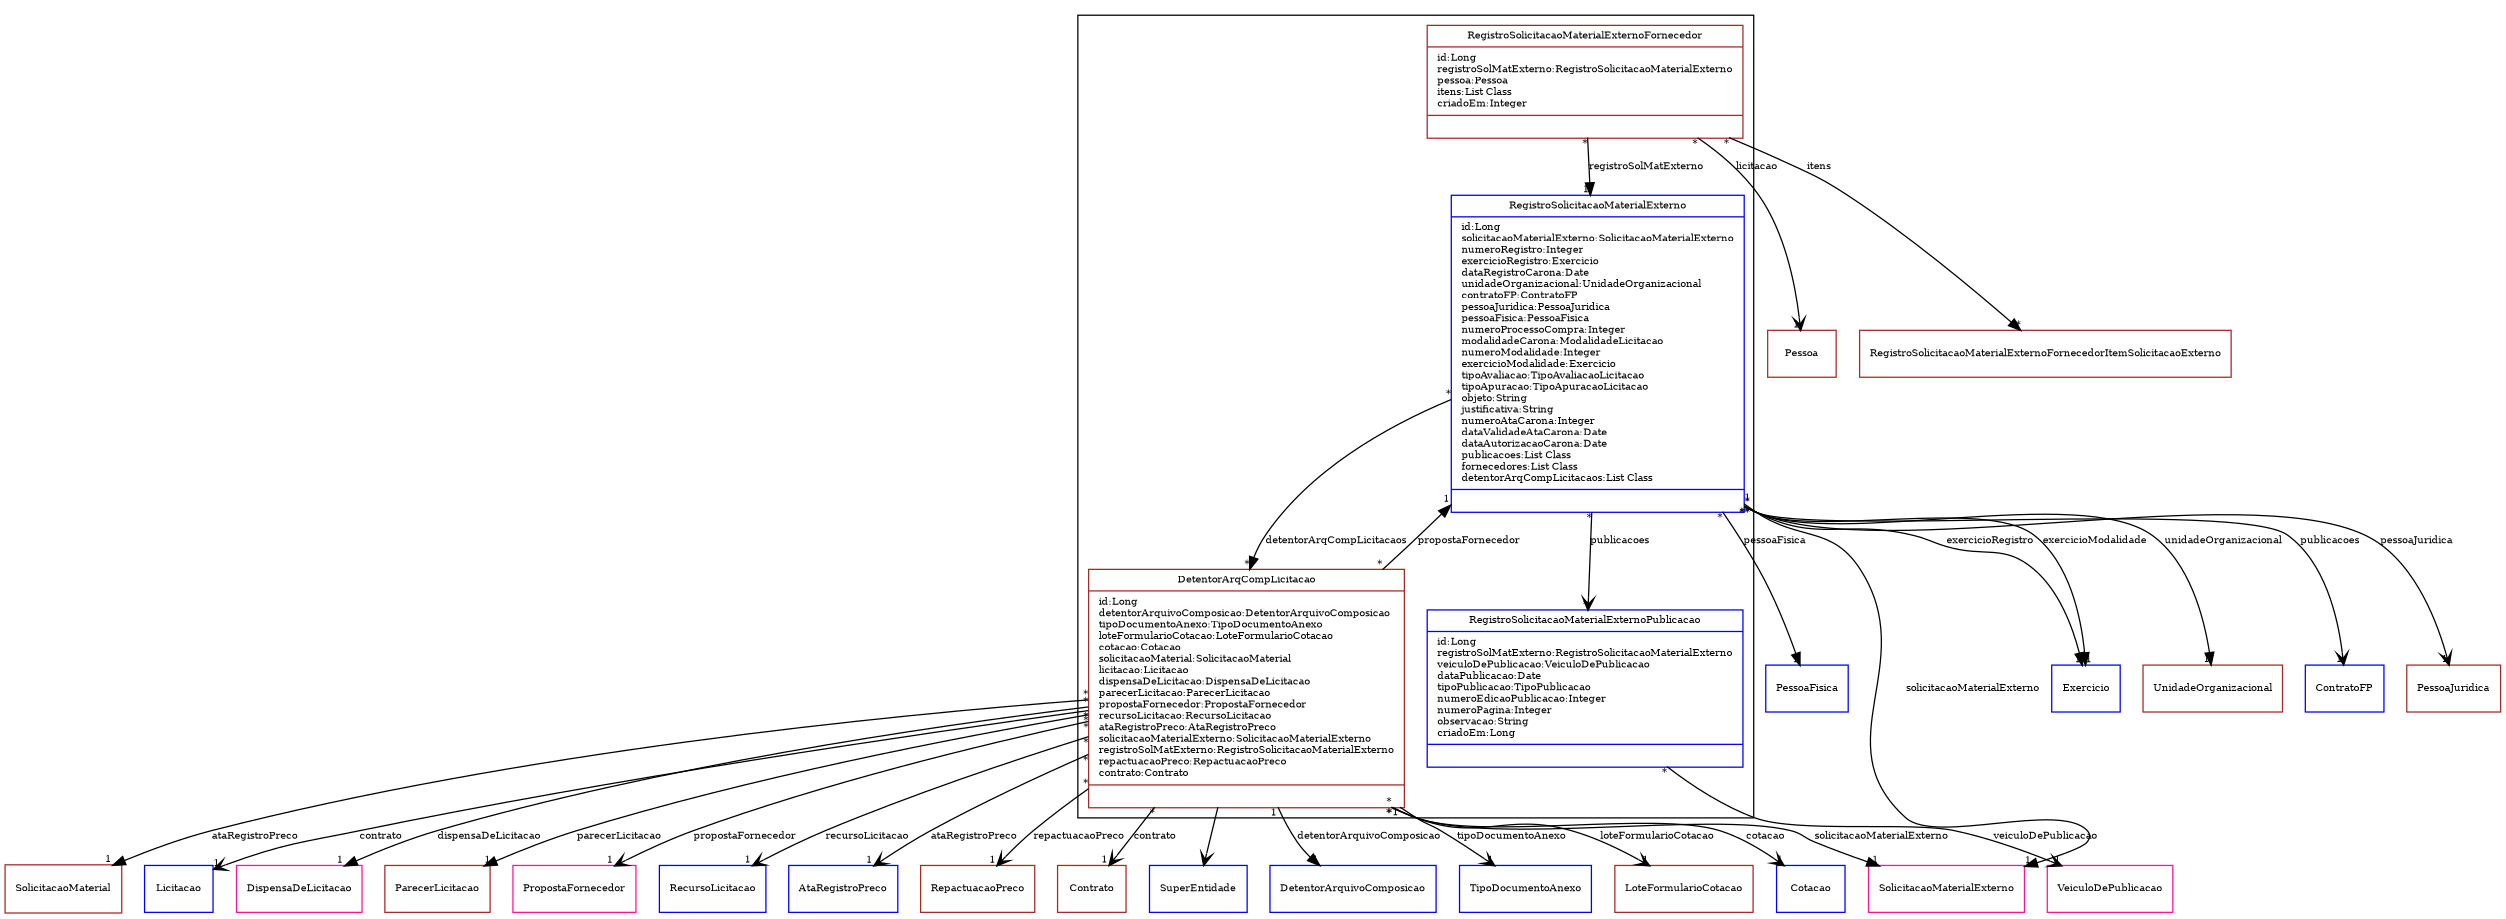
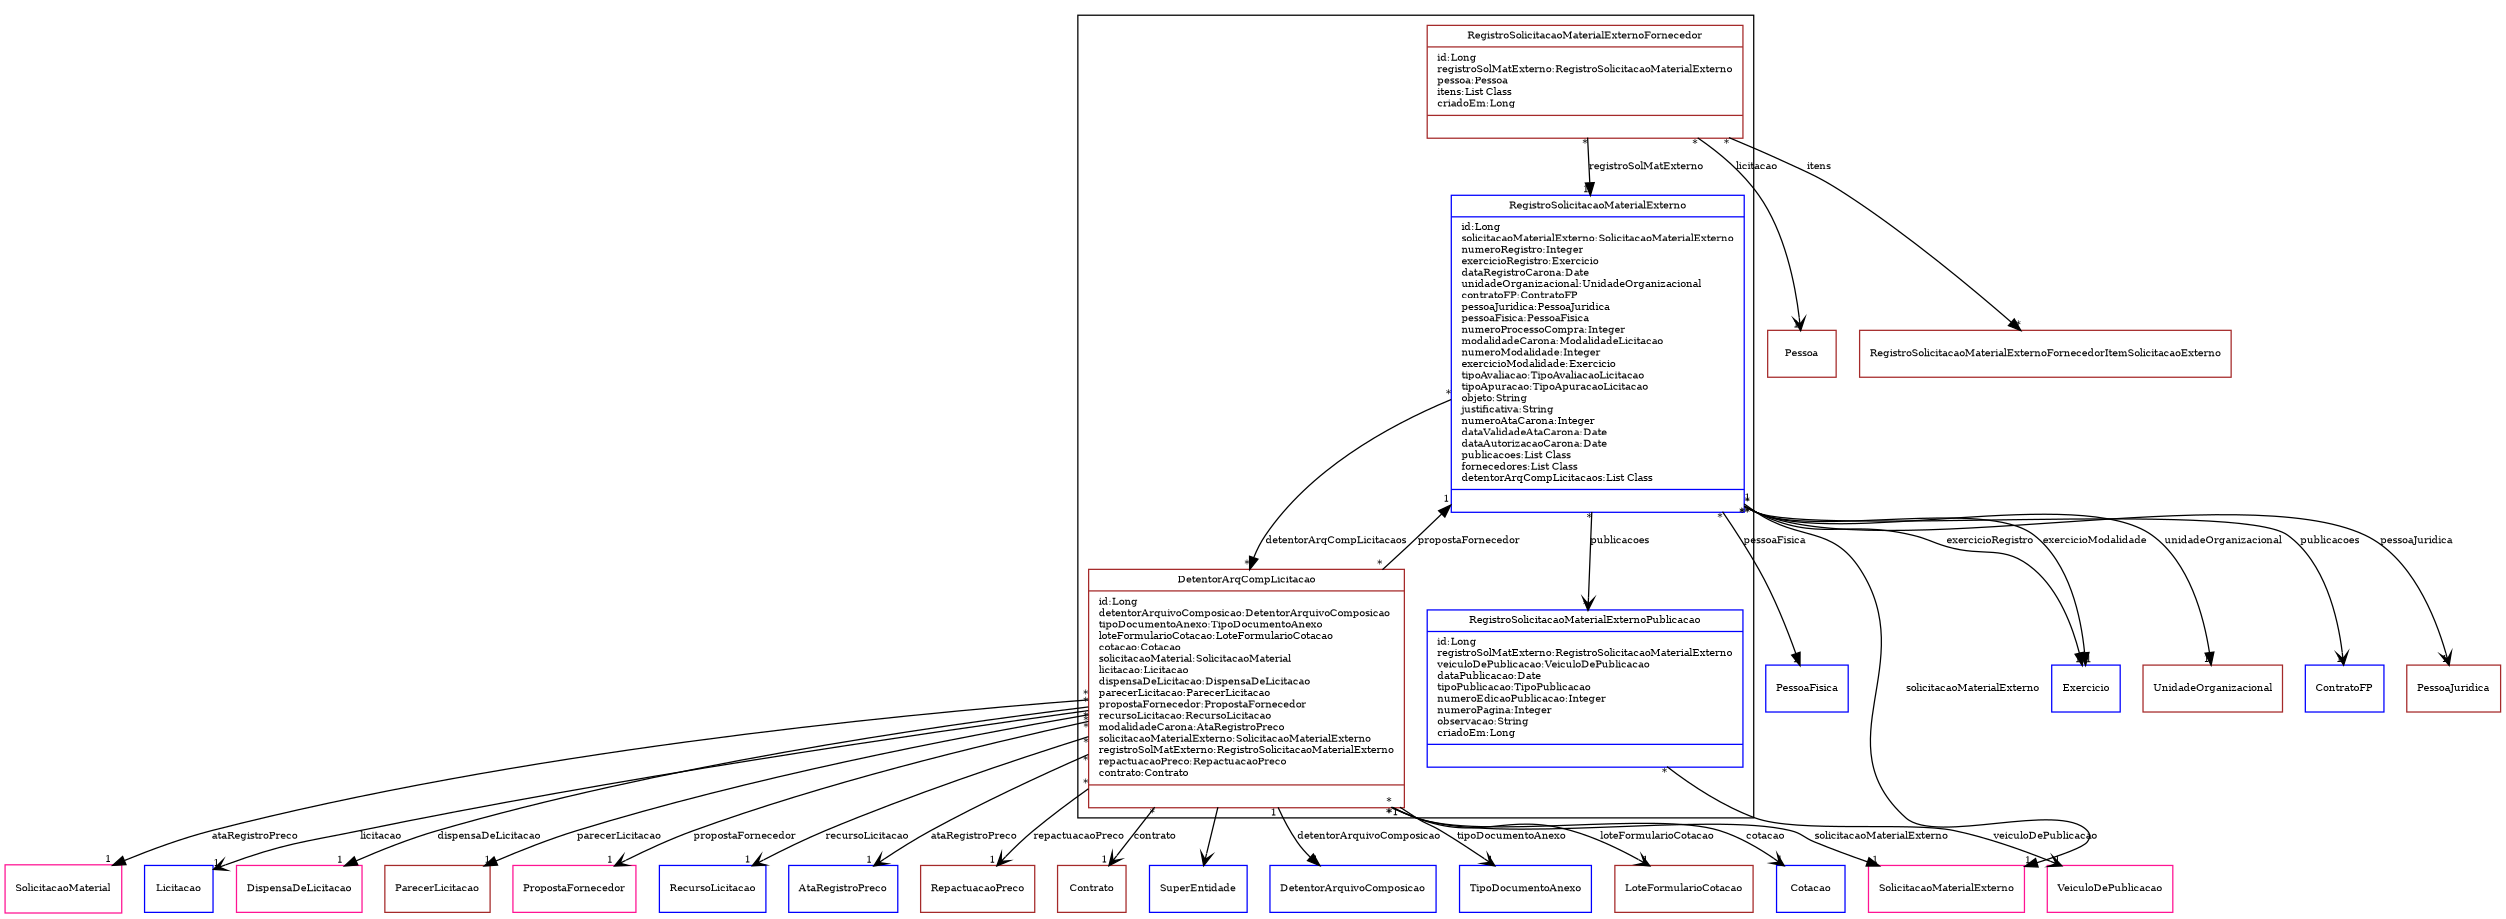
(1482, 103) -> (1477, 103)
(1188, 727) -> (1192, 727)
(381, 836) -> (381, 836)
(63, 889) -> (63, 889)
